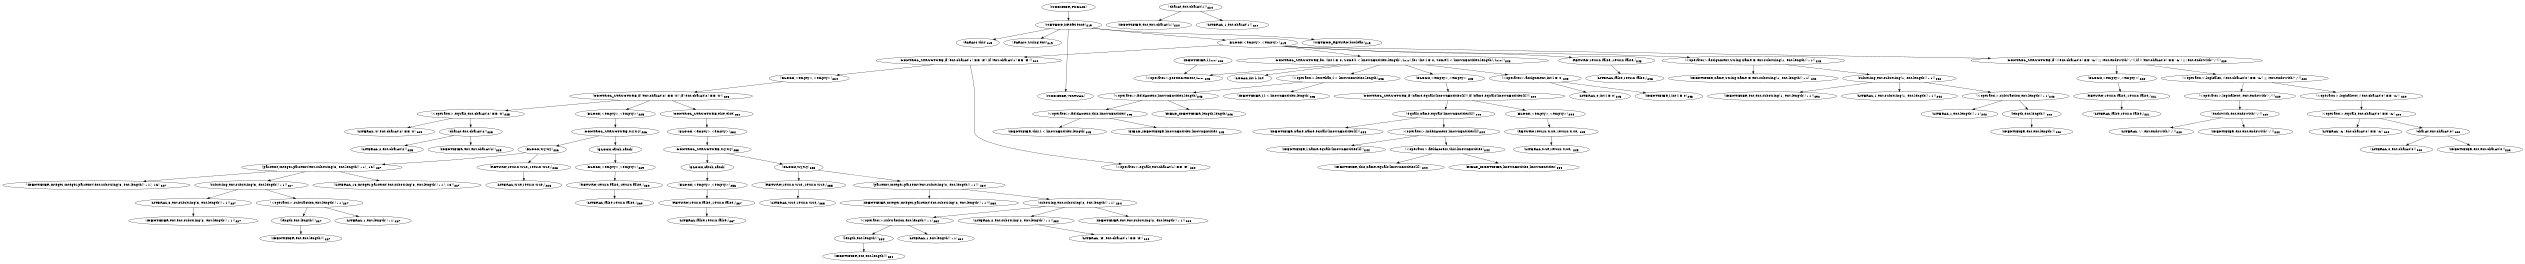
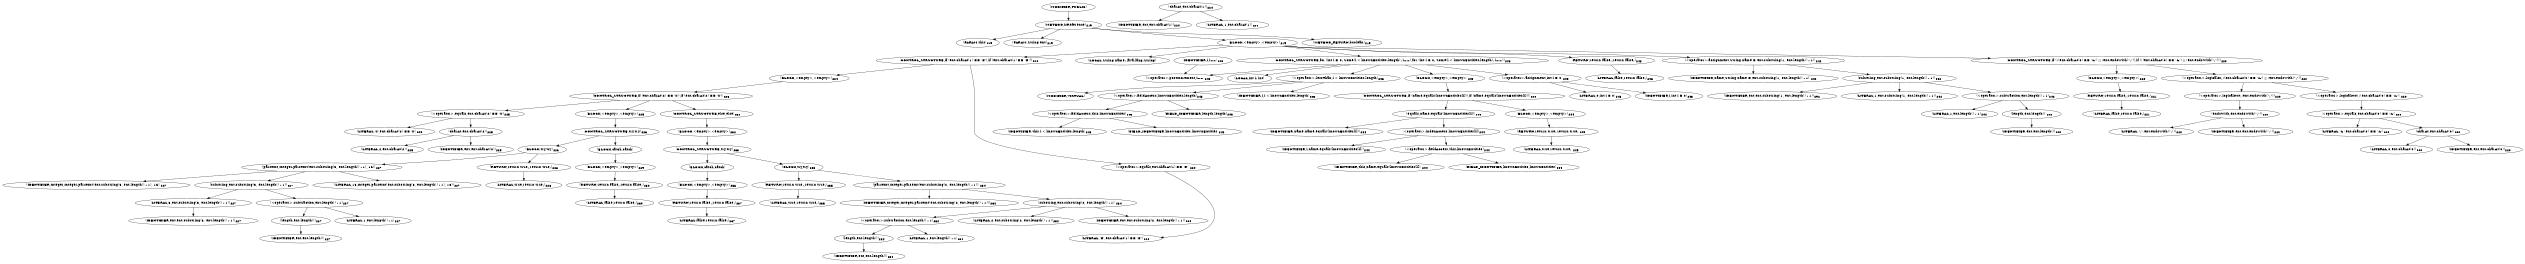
(1067, 59) -> (1191, 86)
none -> (1122, 61)
(1065, 230) -> (1214, 211)
